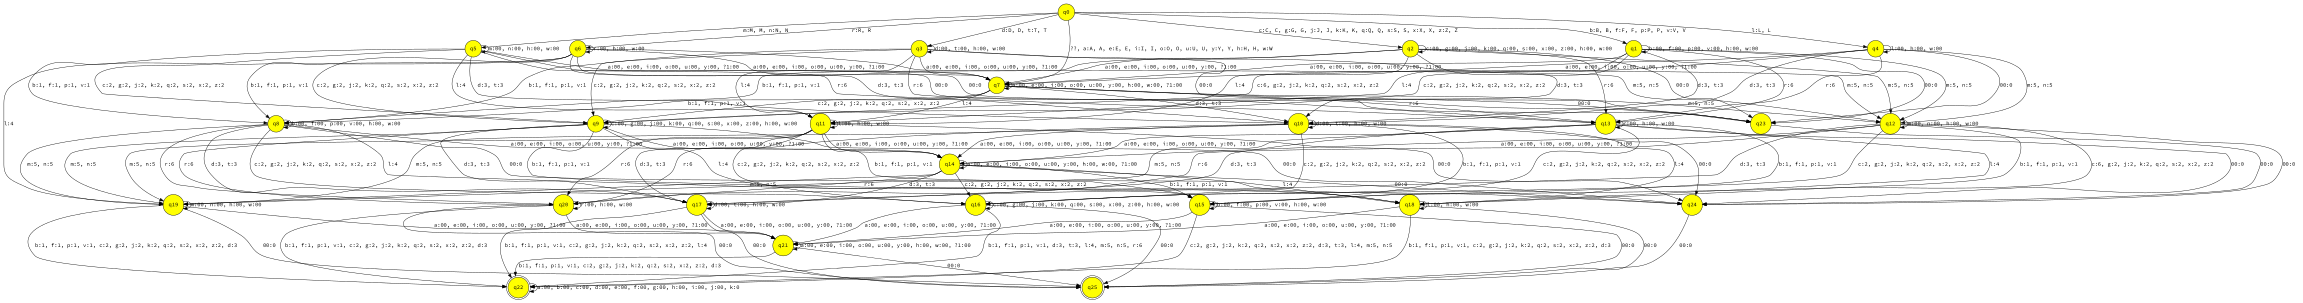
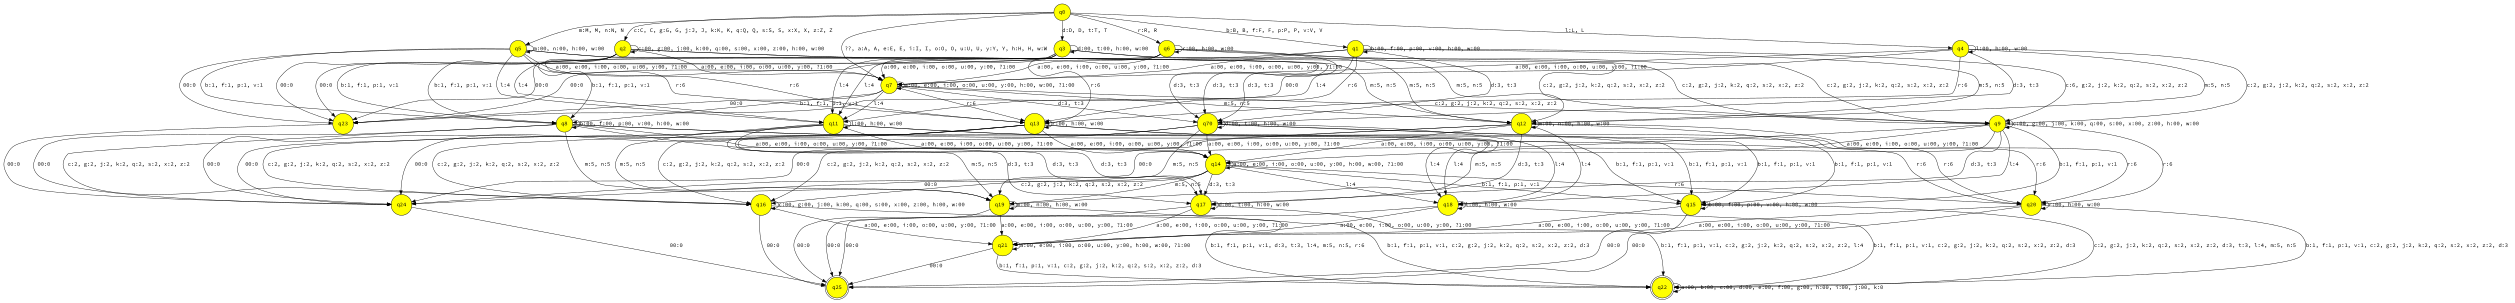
(145, 63) -> (989, 60)
(1298, 124) -> (1208, 124)
(2154, 164) -> (1588, 164)
